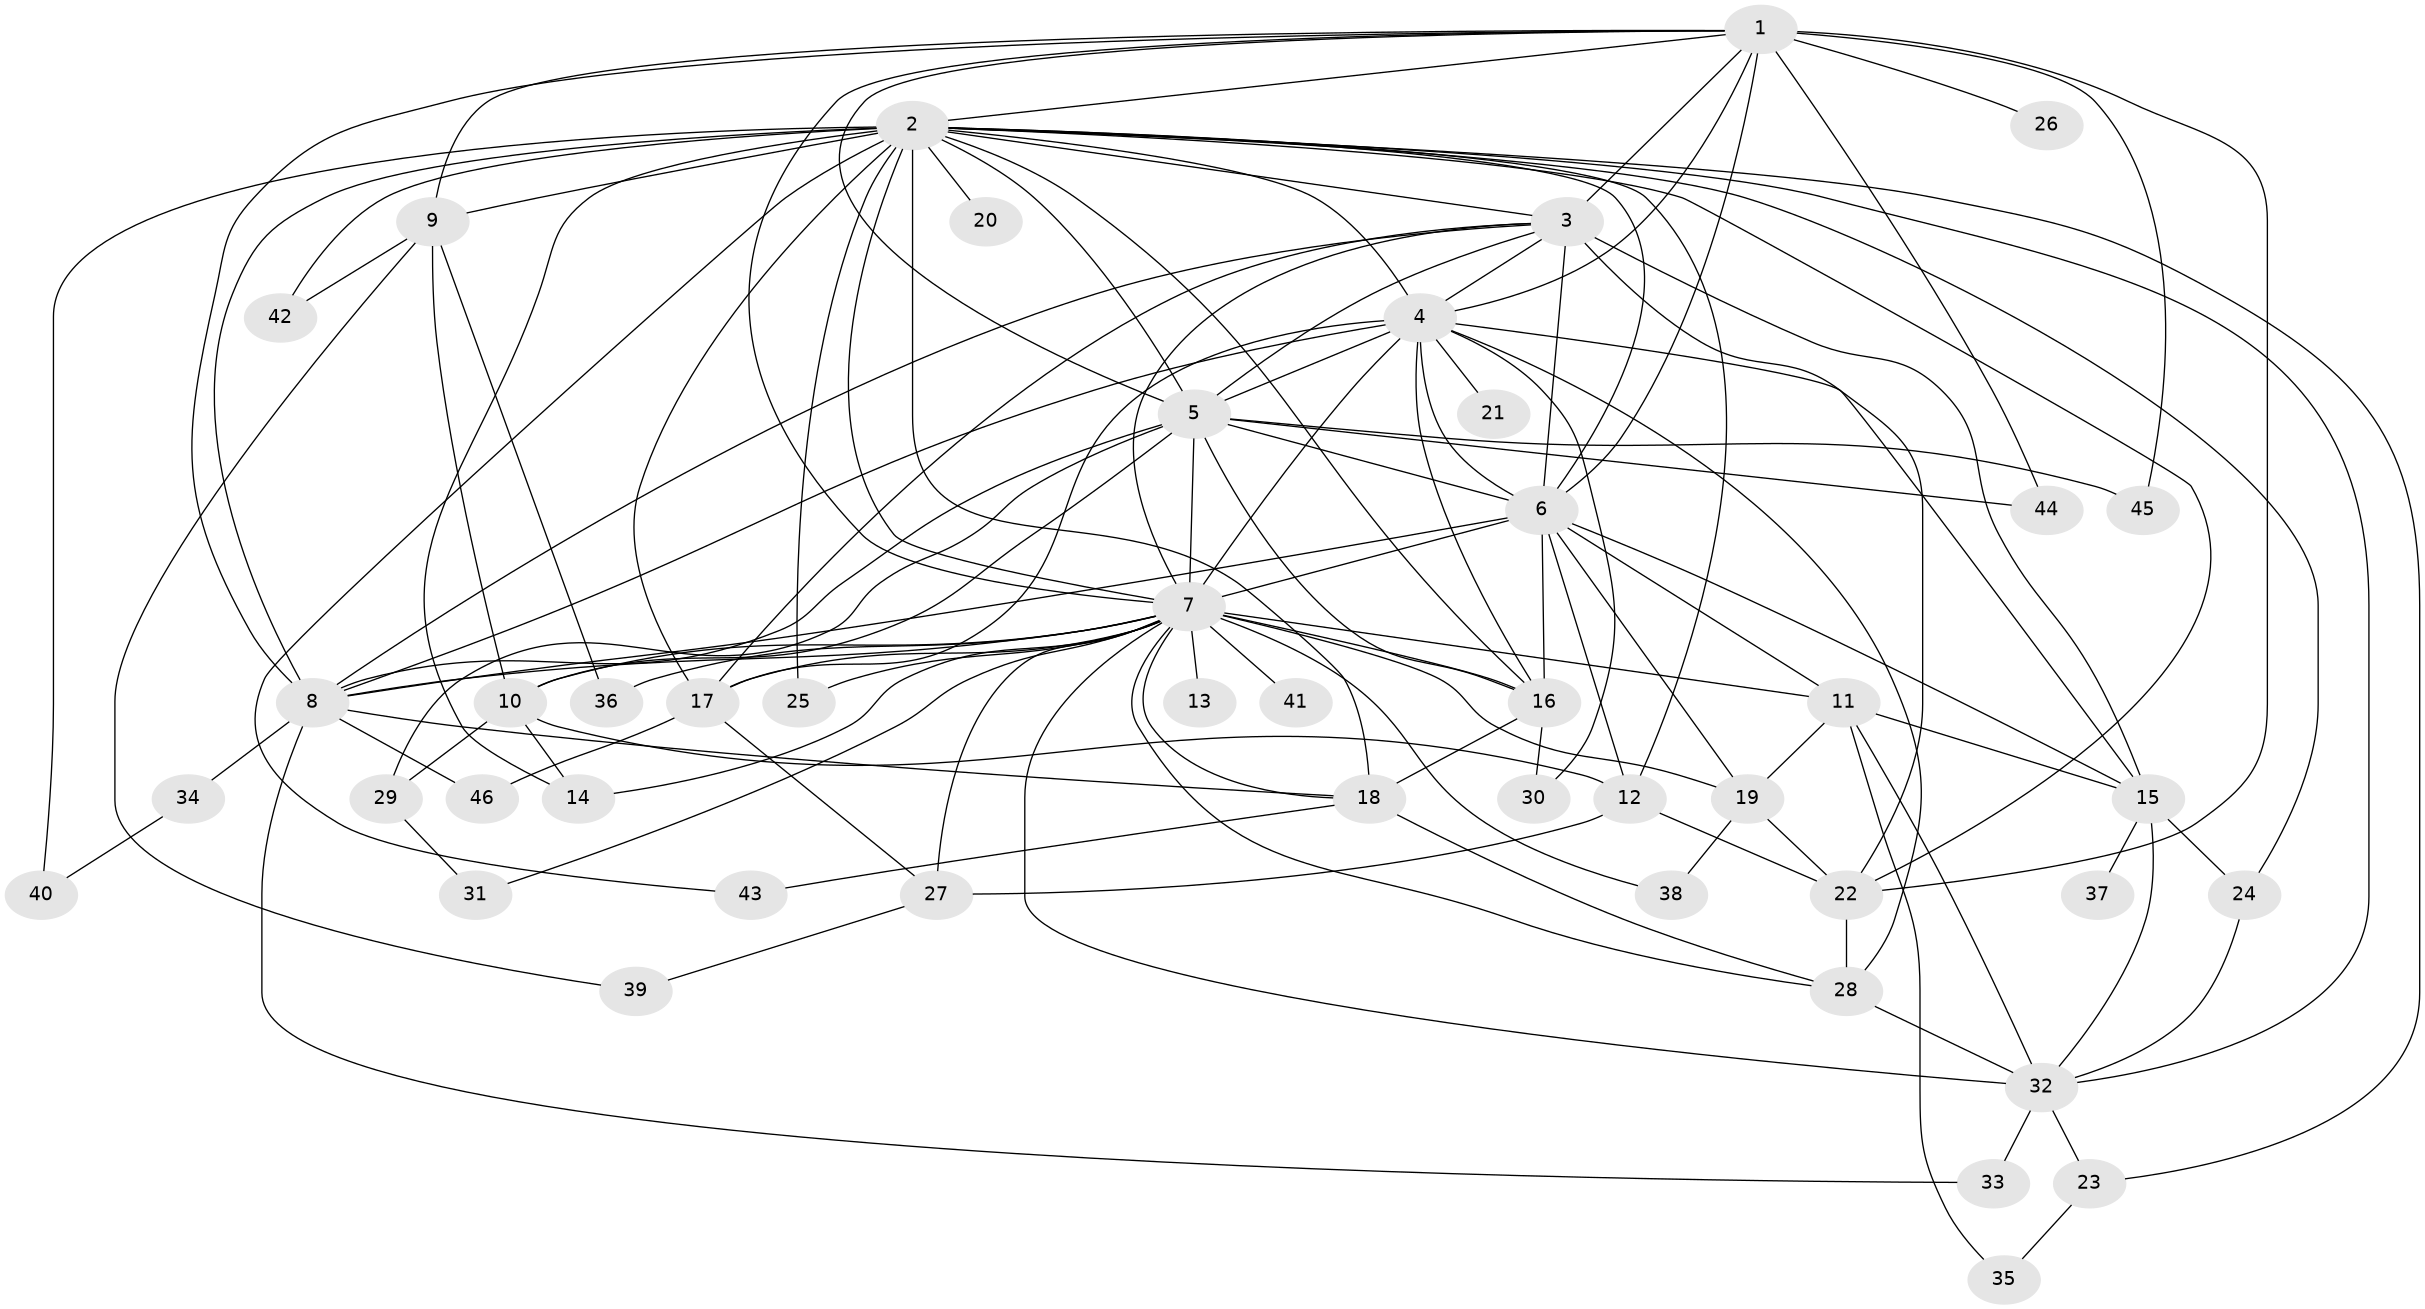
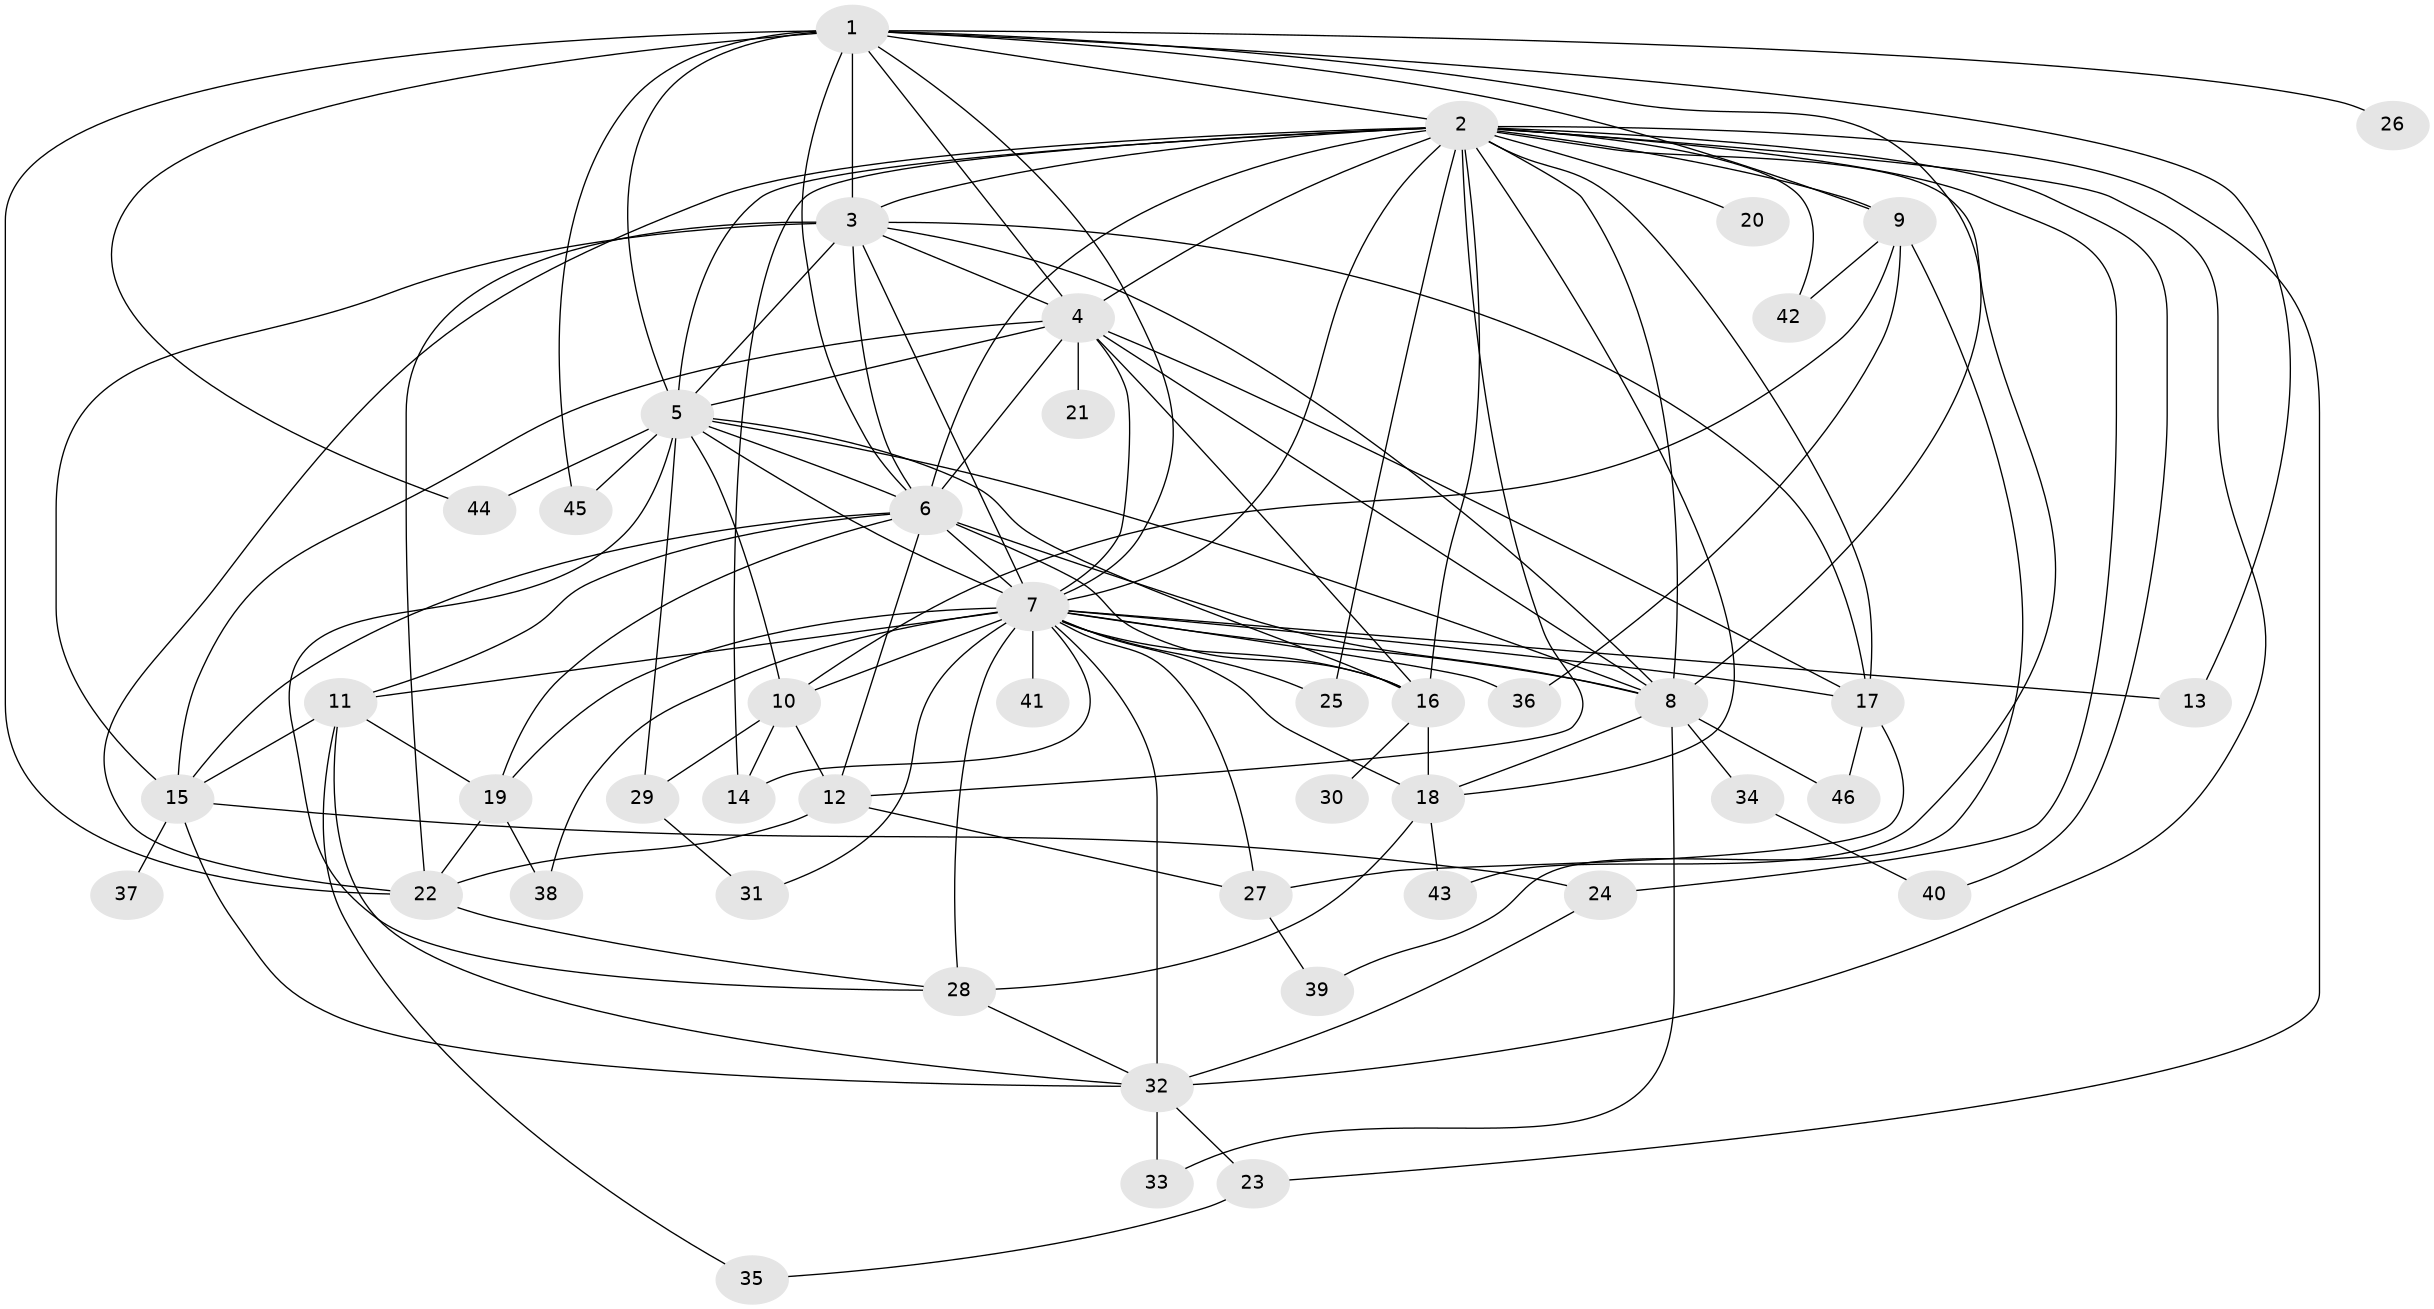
none -> (1822, 100)
(1598, 518) -> none
(1818, 568) -> (302, 780)
